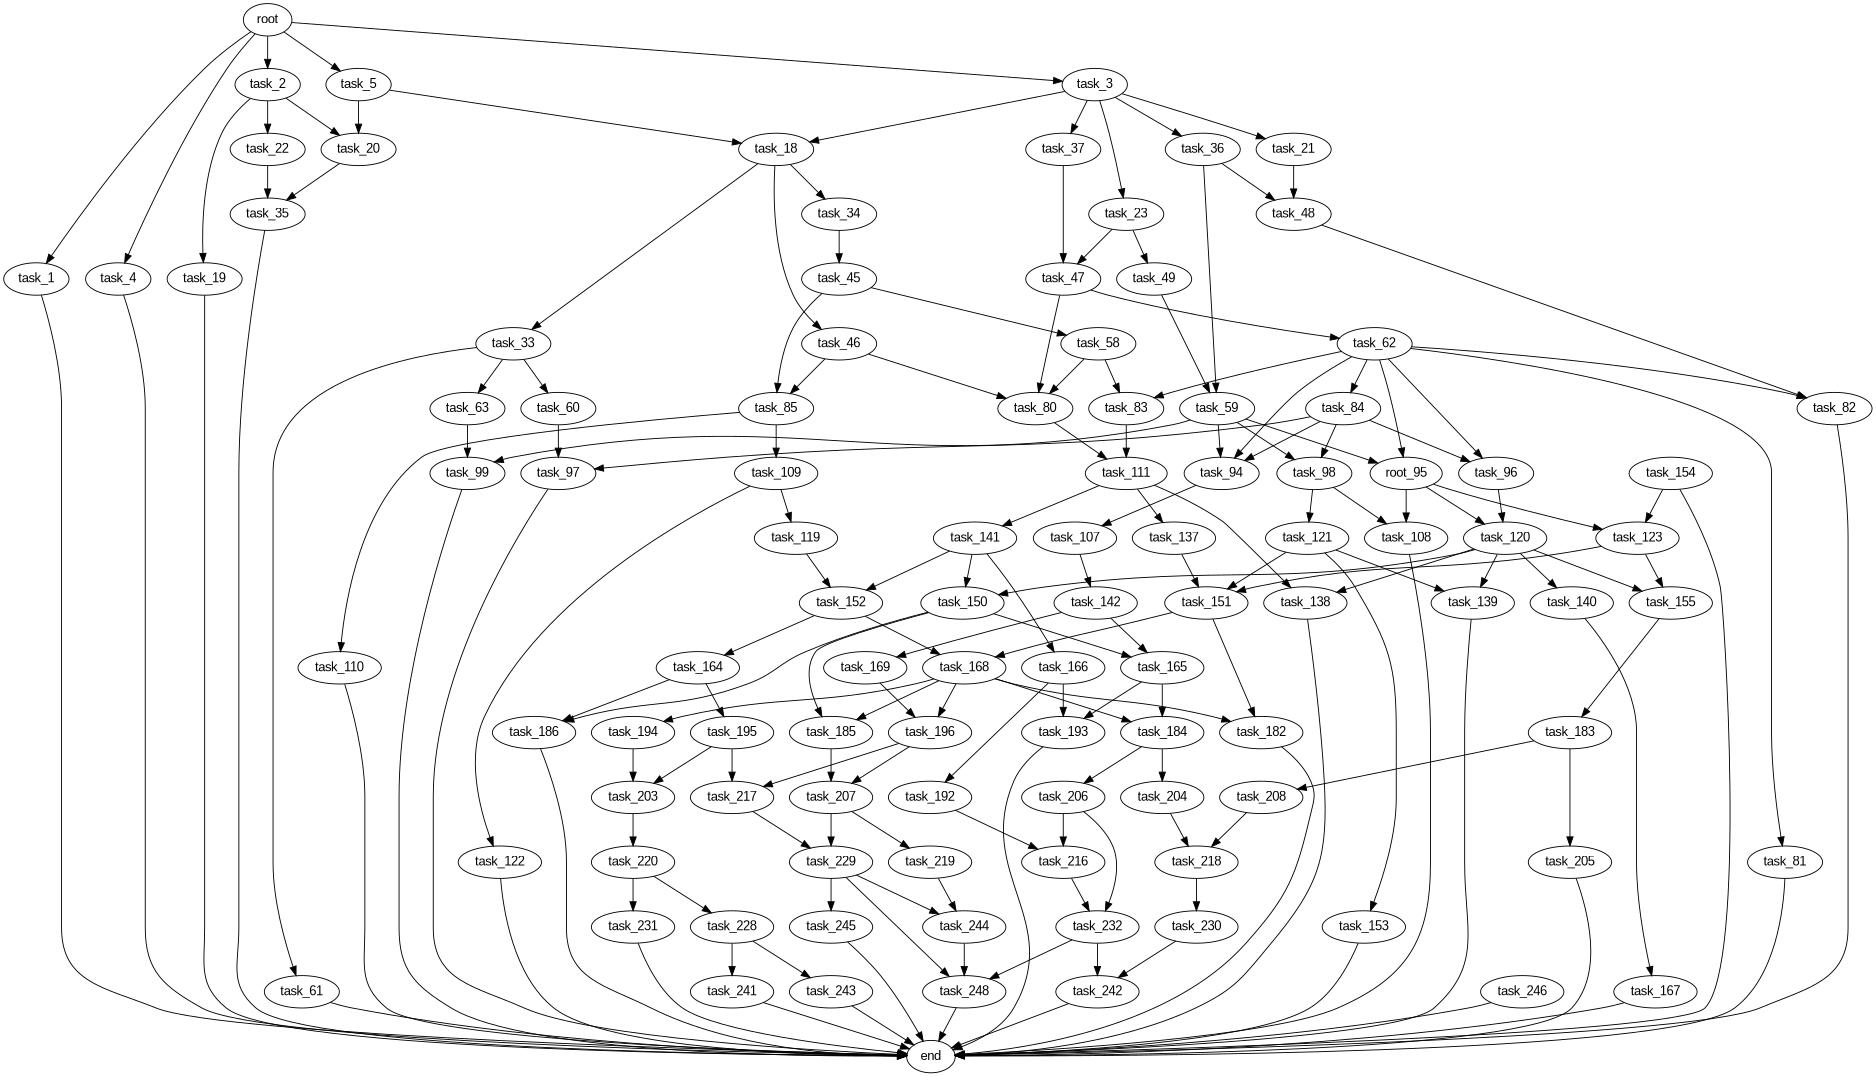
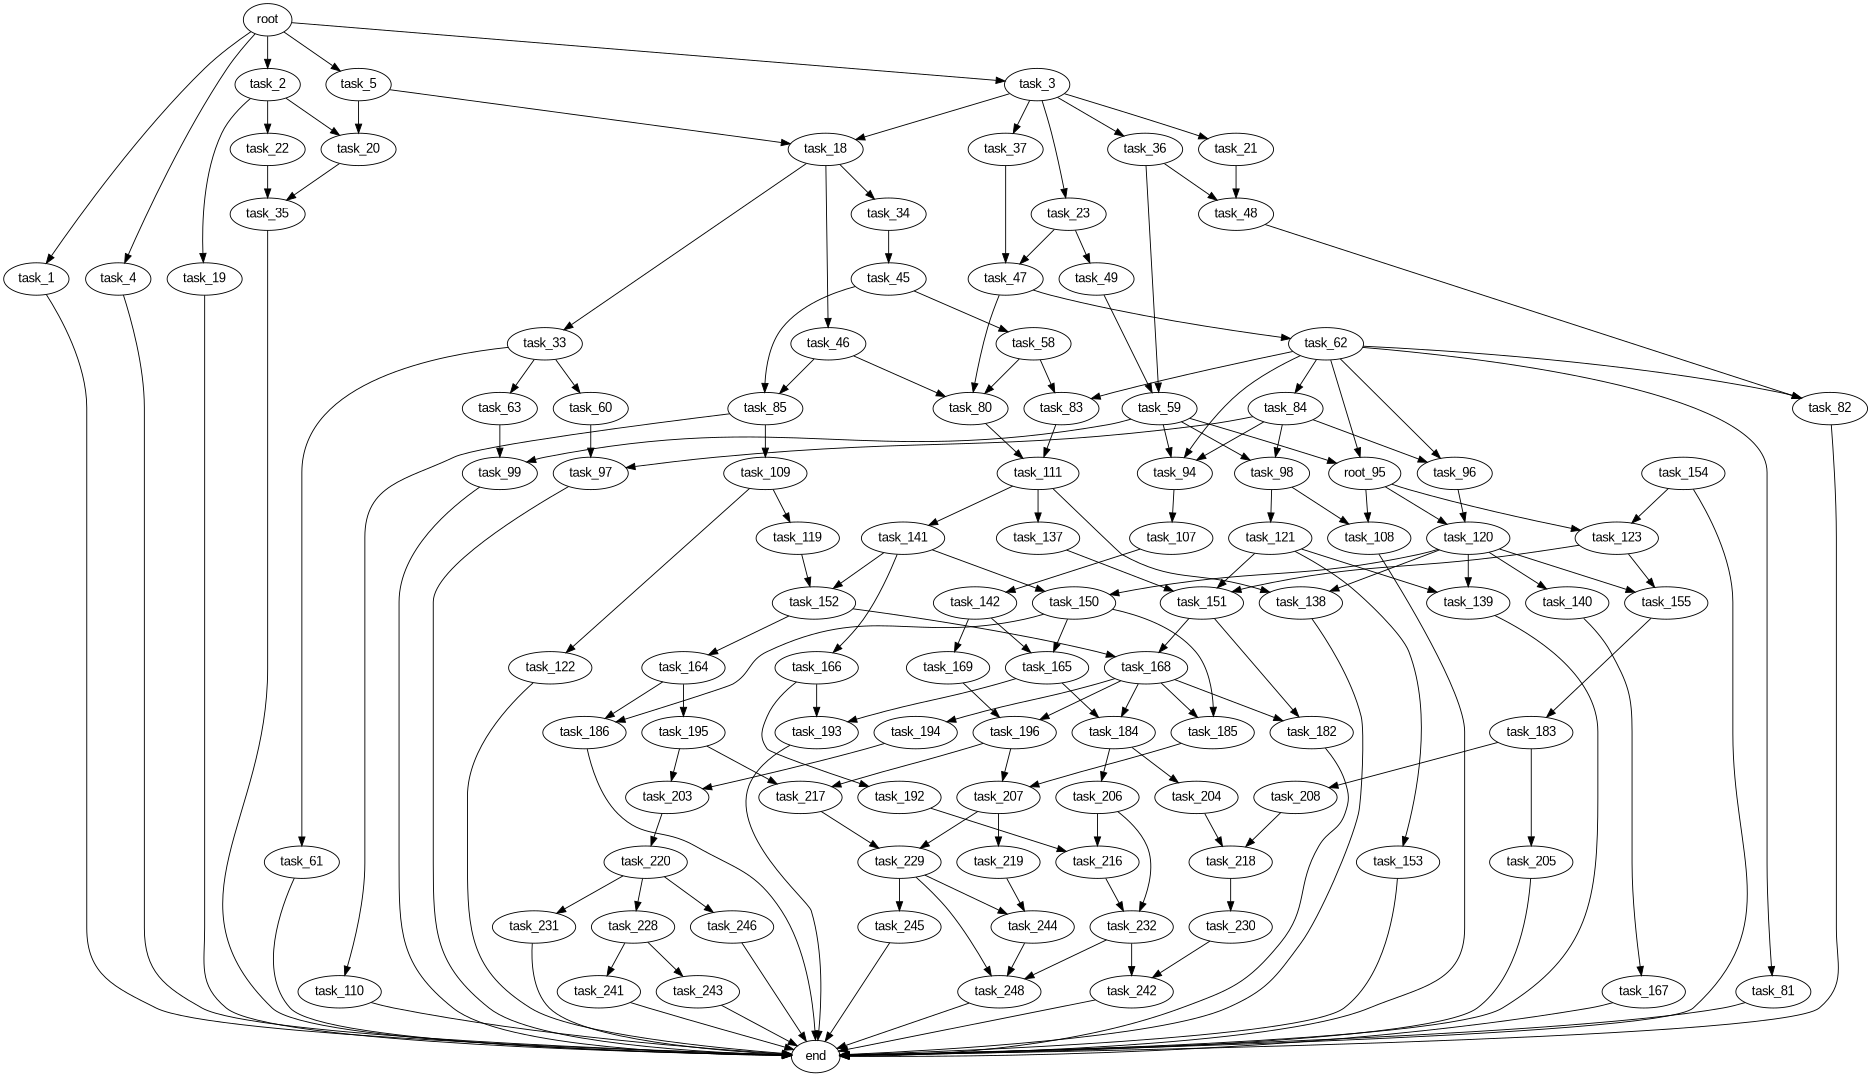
none -> (685, 892)
